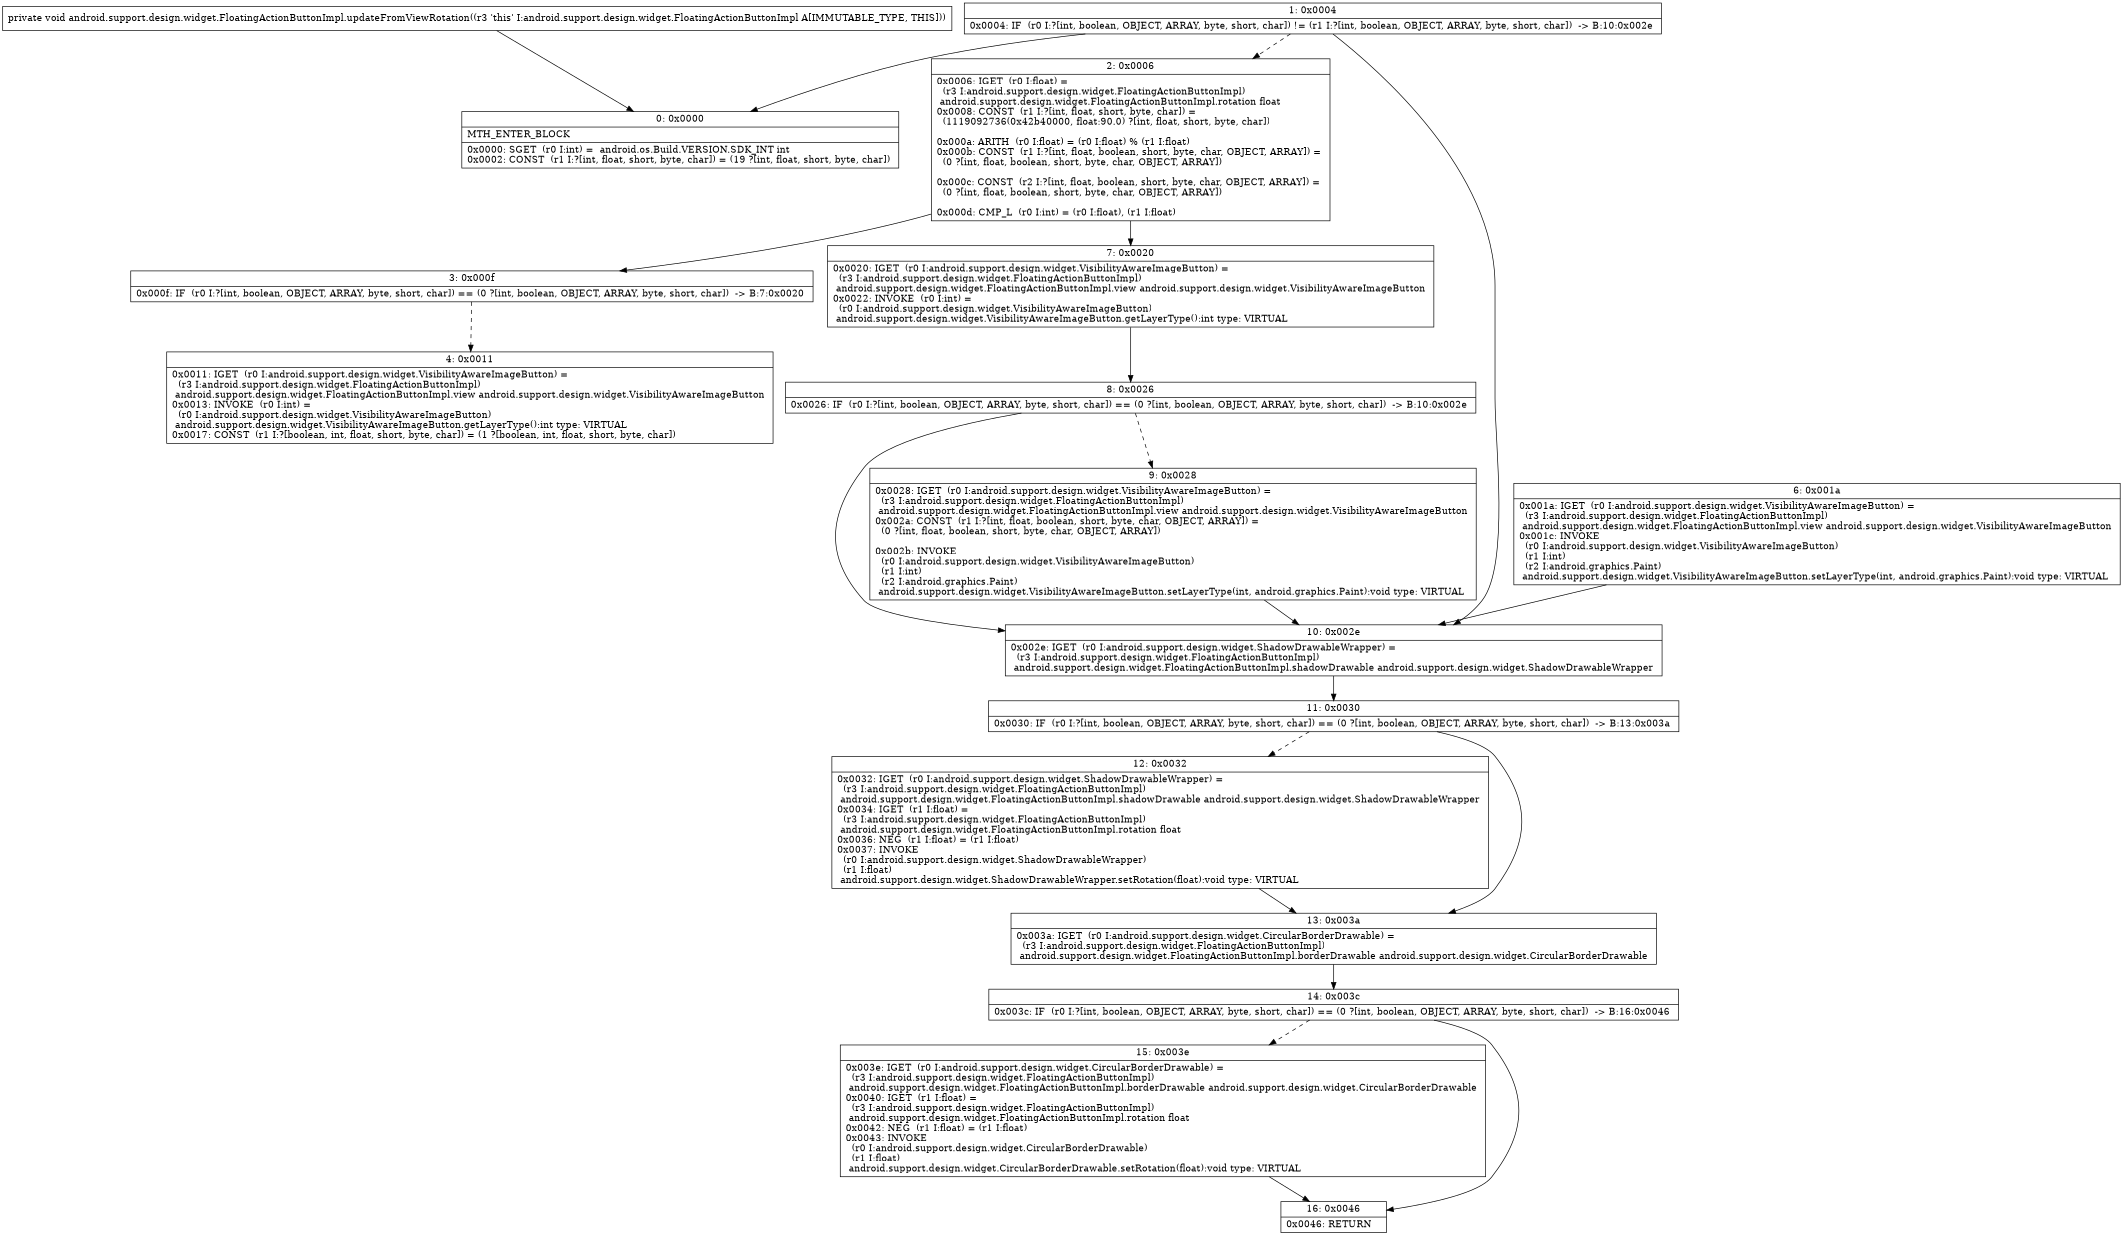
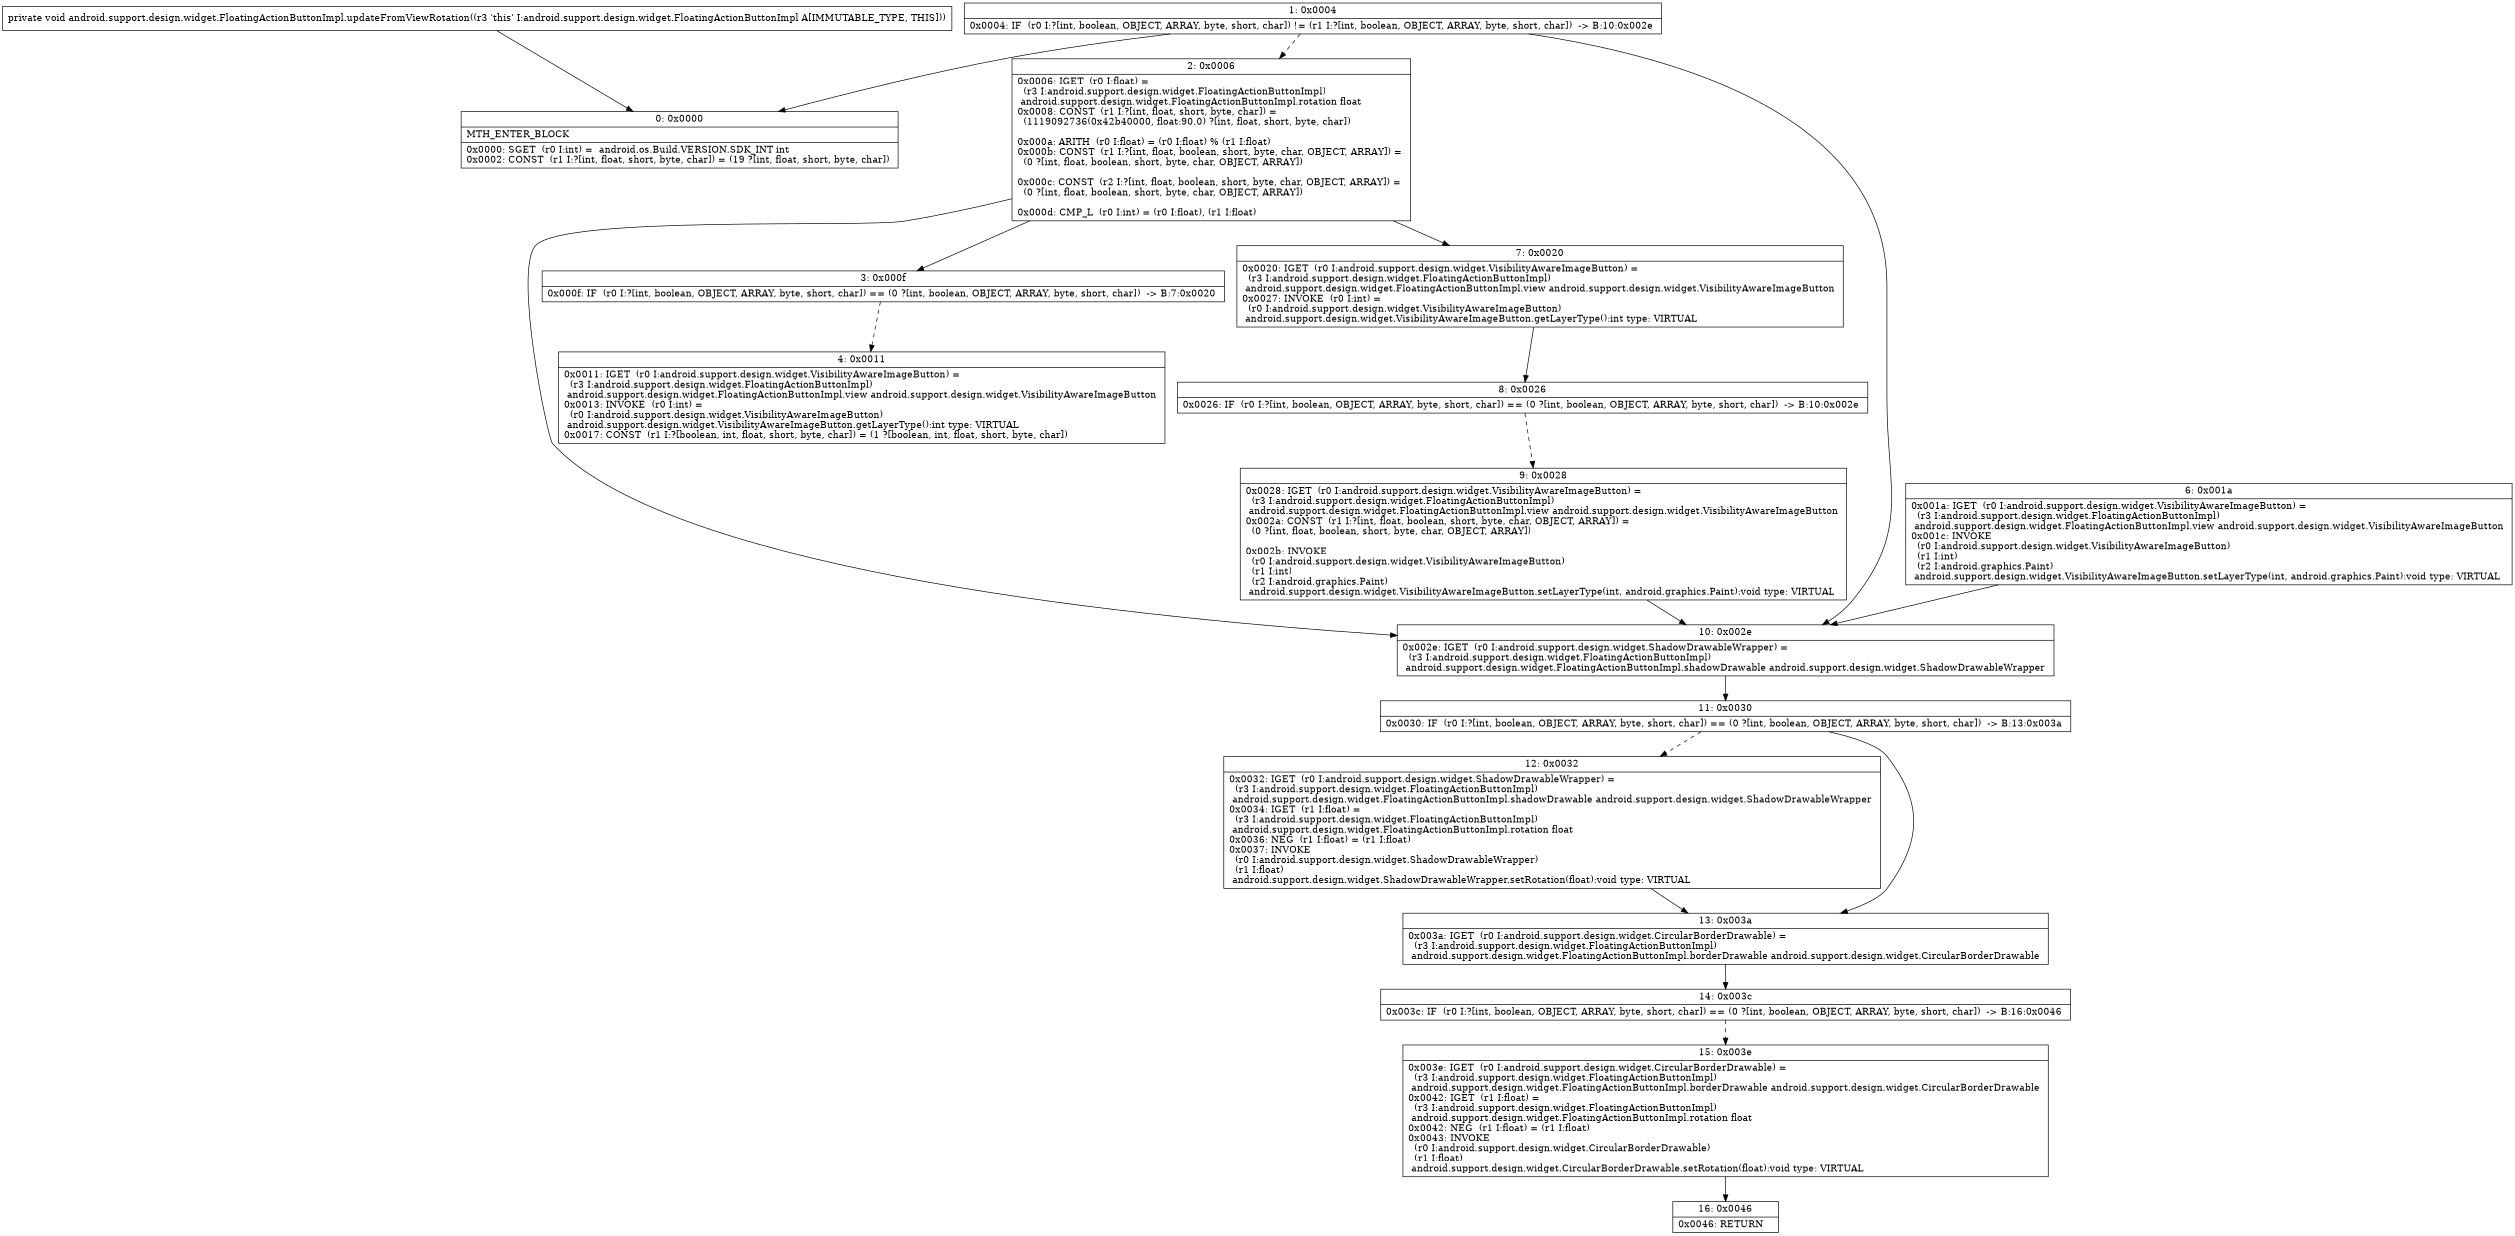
(904, 299) -> (1314, 299)
(838, 519) -> (630, 496)
(913, 1098) -> (1476, 1098)
(1516, 1131) -> none
